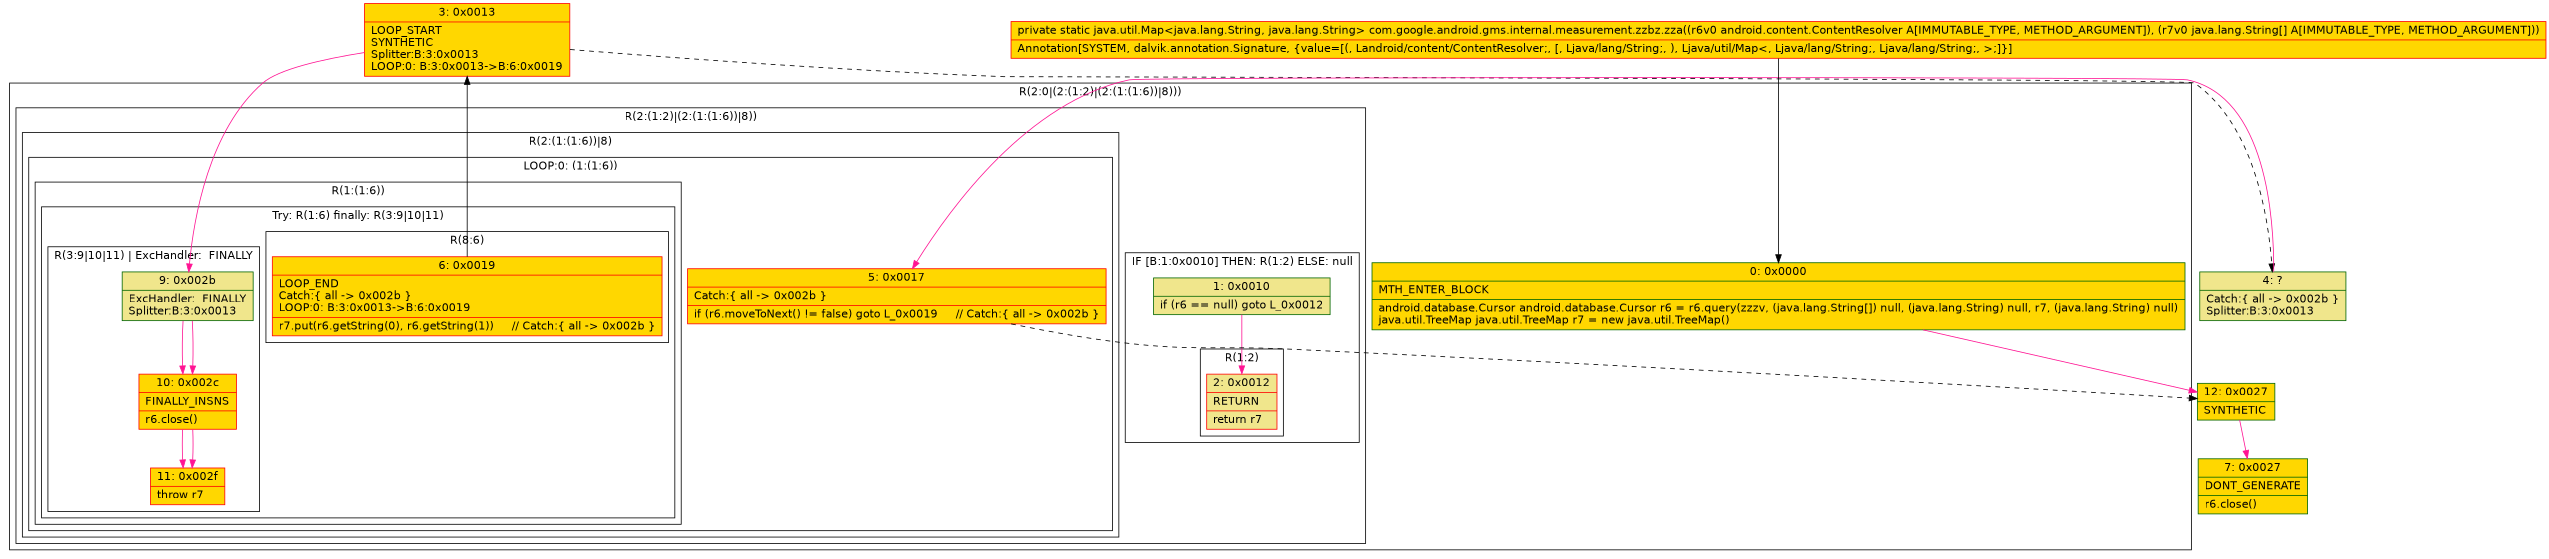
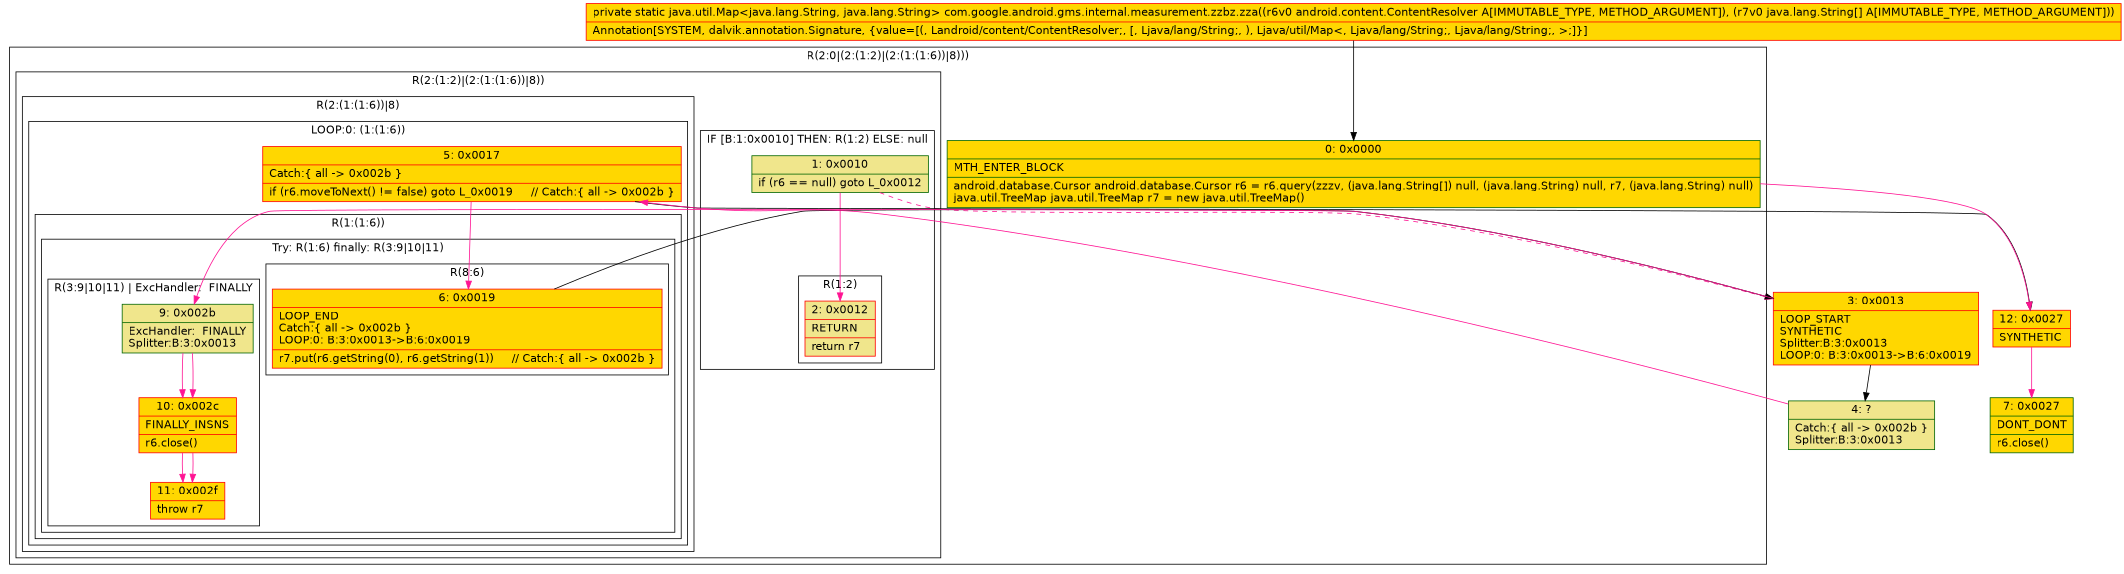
(1117, 77) -> (1868, 379)
none -> (1325, 213)
none -> (470, 245)
(1599, 365) -> (1397, 210)
(2236, 402) -> (2032, 329)
(2253, 486) -> (2032, 425)
